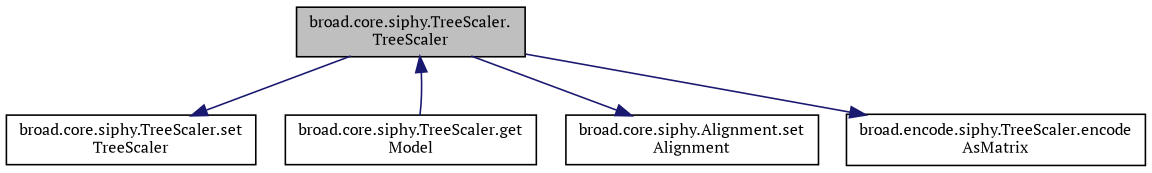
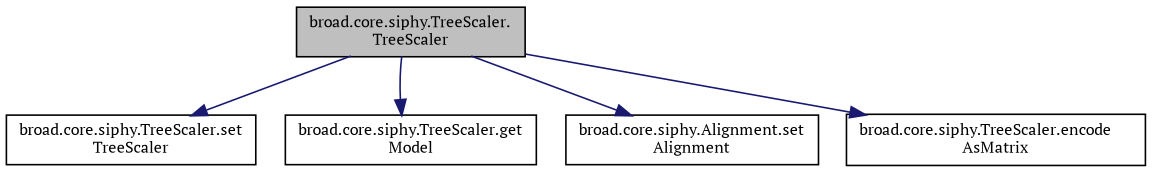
(422, 94) -> (400, 78)
(996, 140) -> (996, 140)
